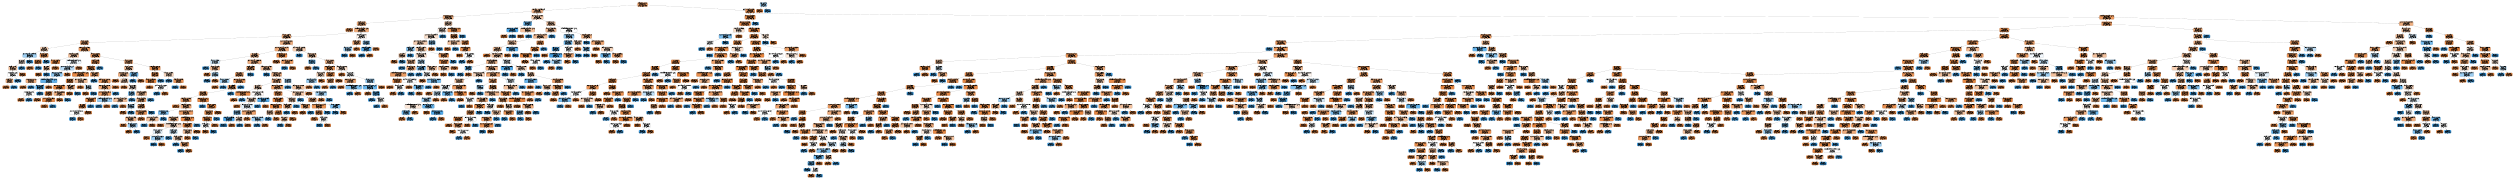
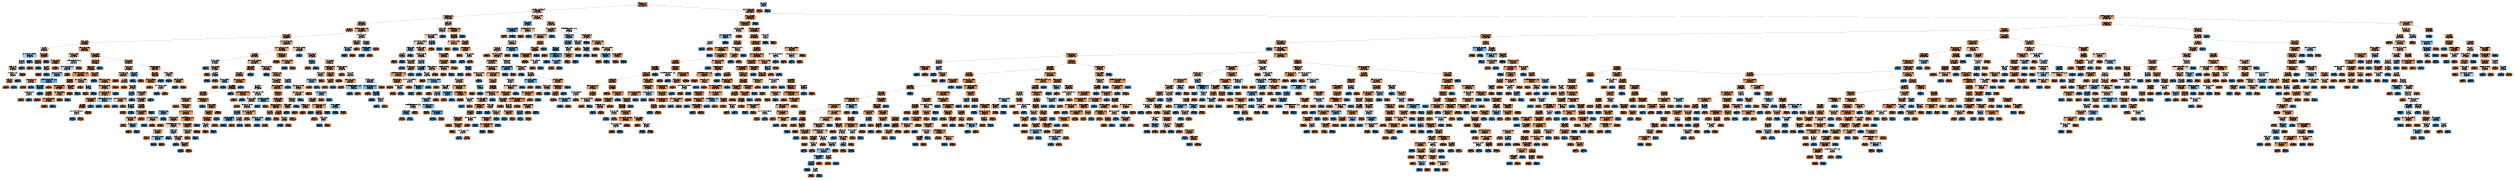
(158, 132) -> (158, 132)
